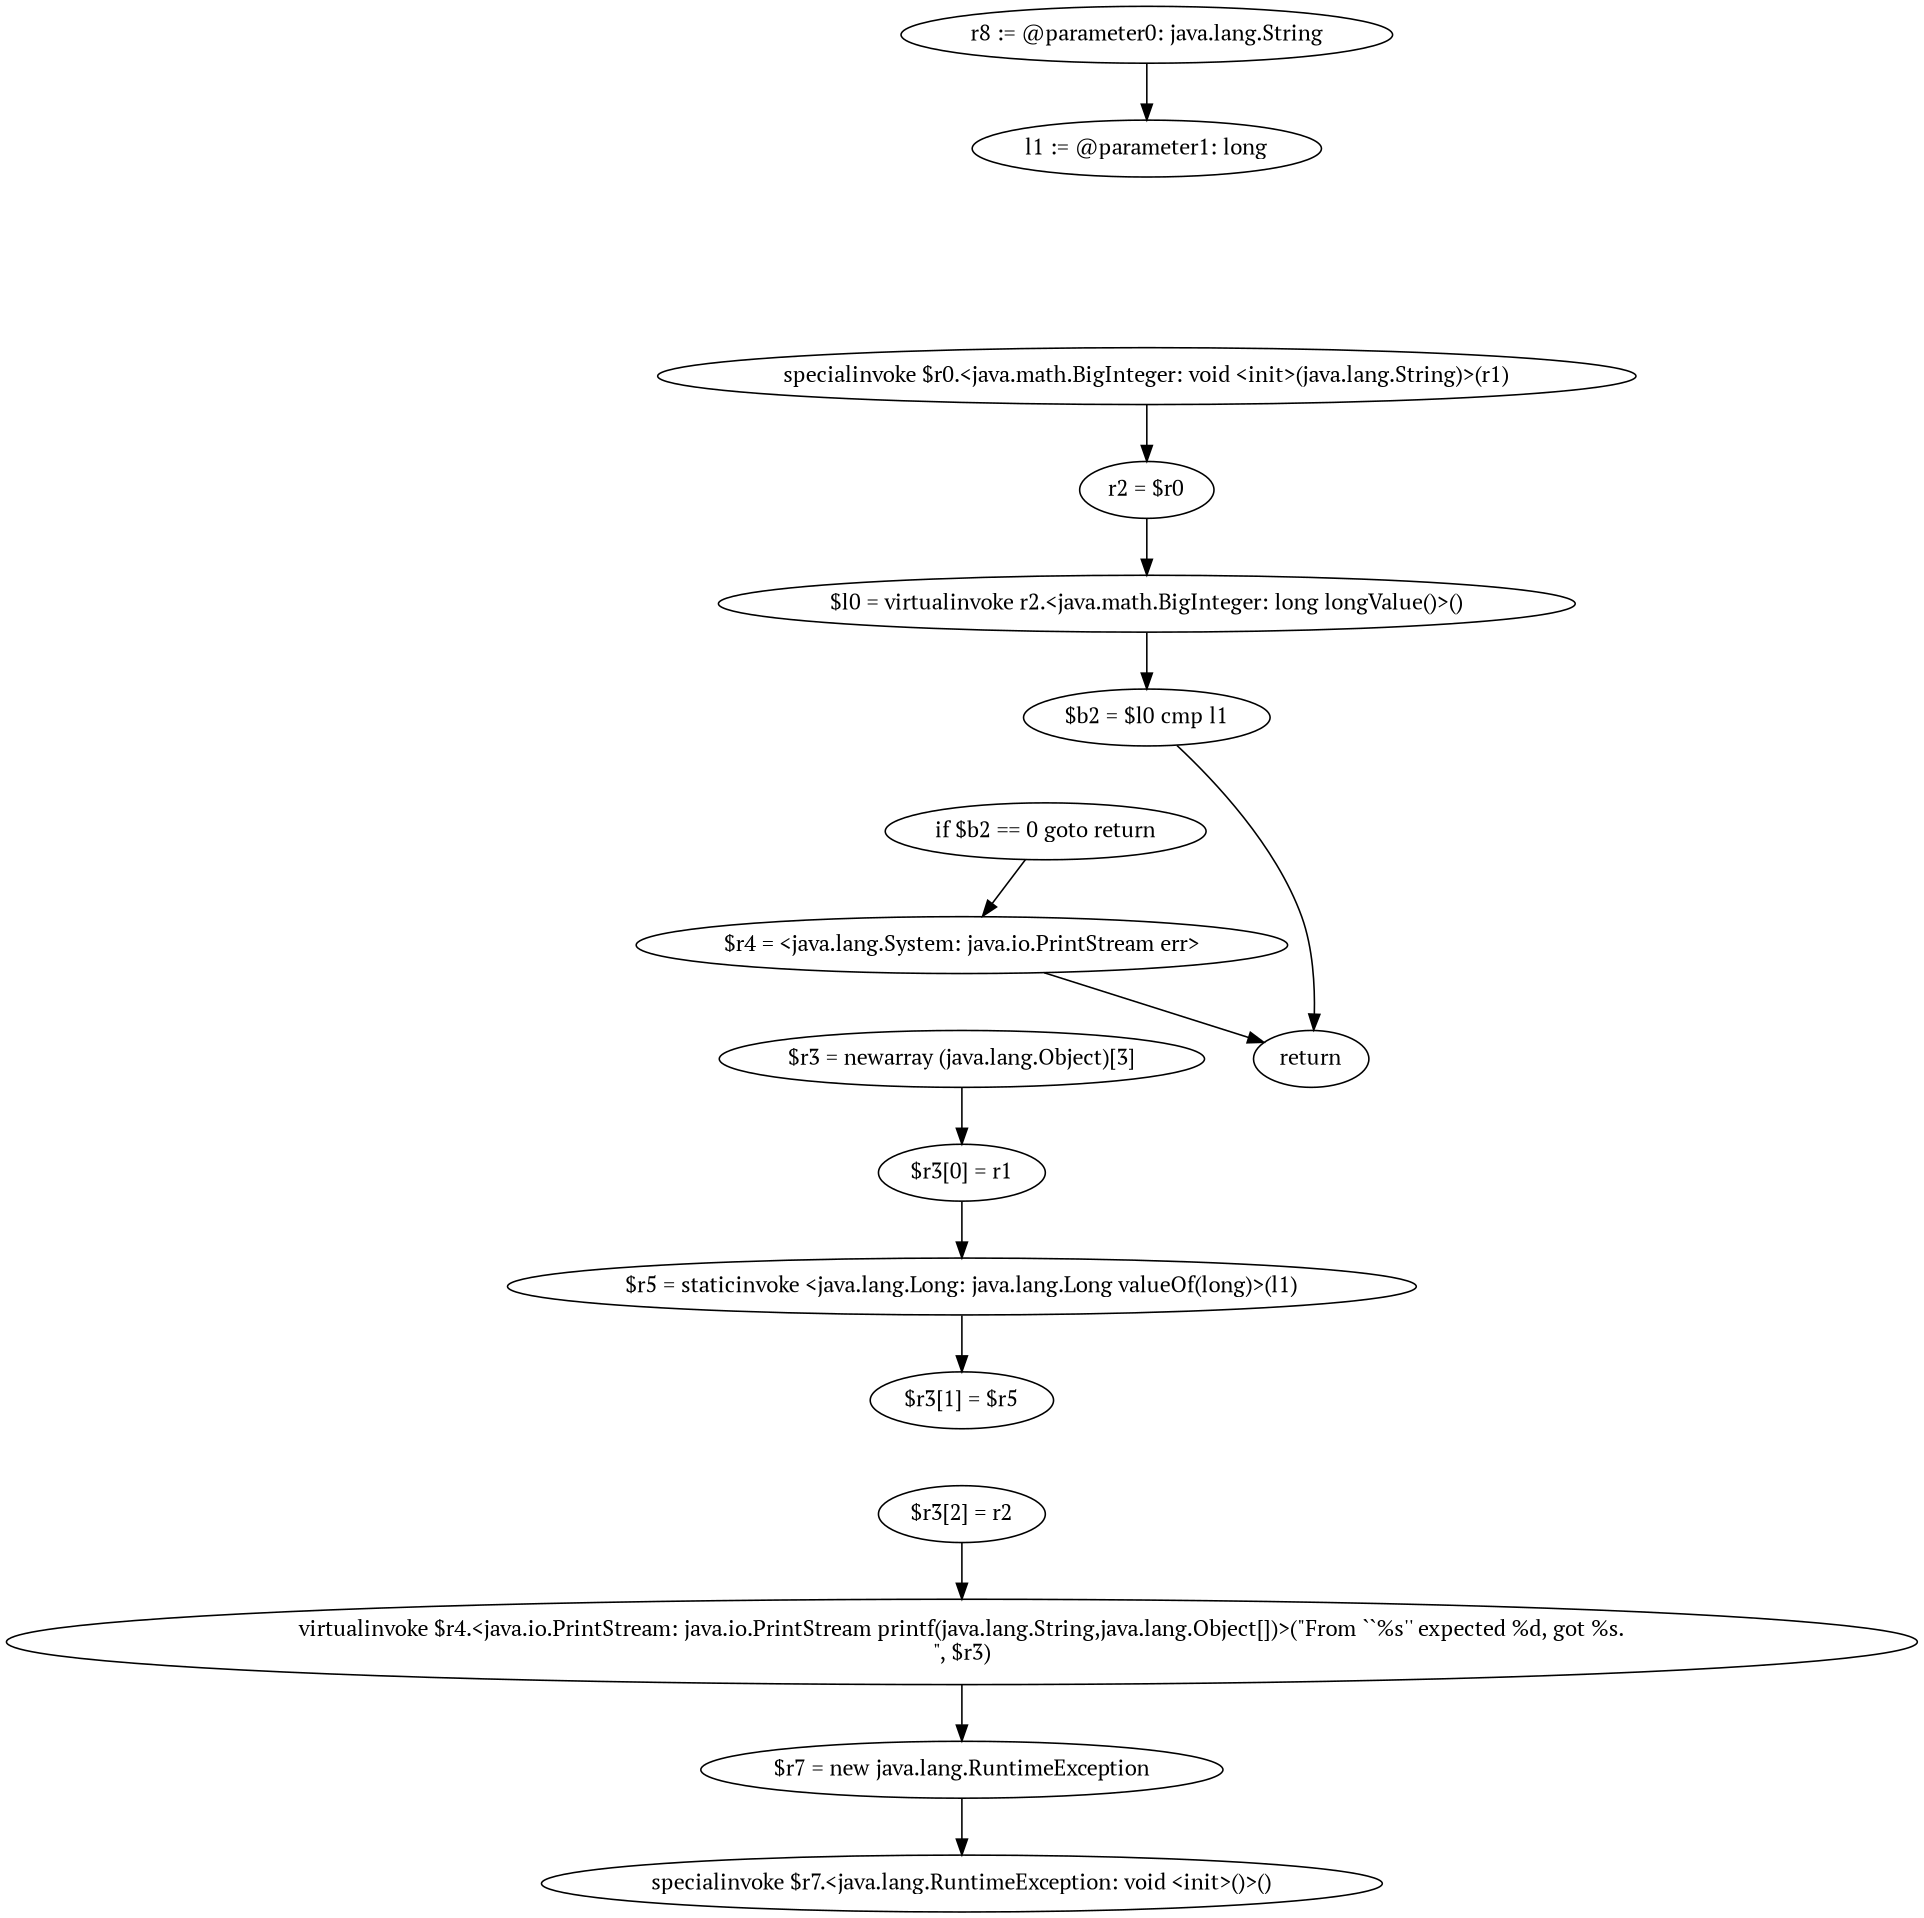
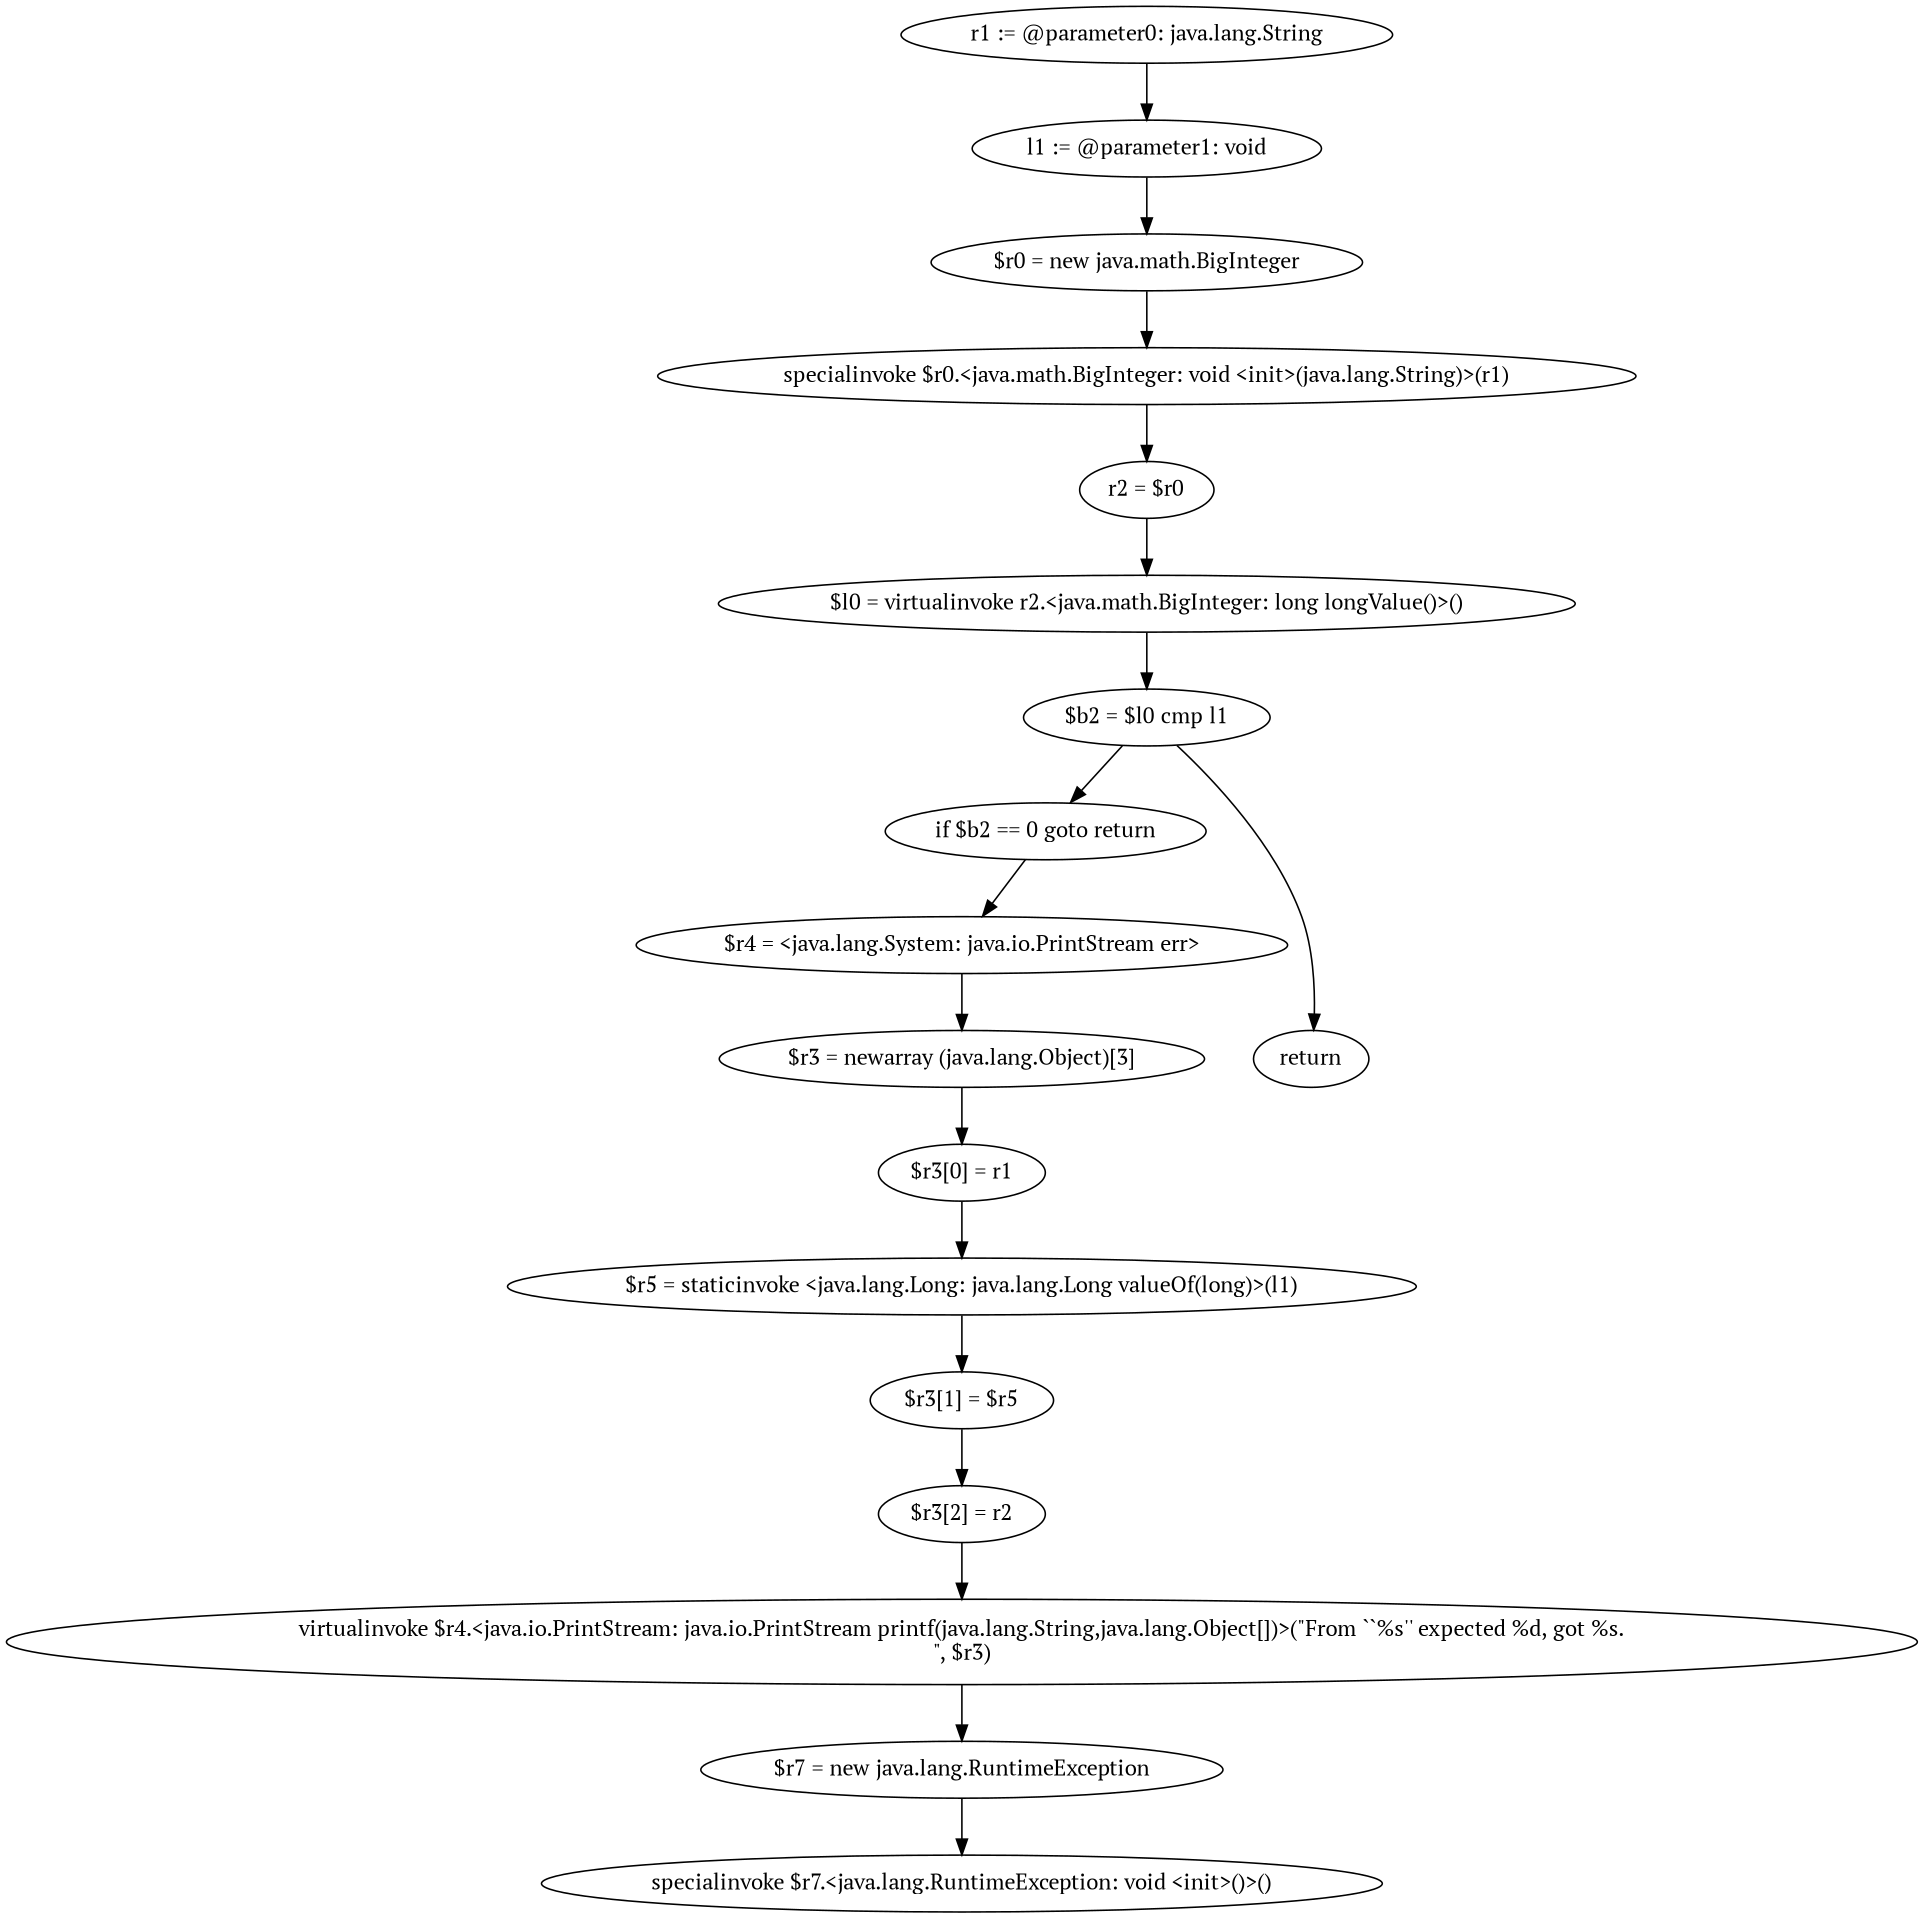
(1147, 35) -> (1147, 35)
(1147, 149) -> (1147, 149)
none -> (1147, 262)
none -> (1102, 768)
(1146, 1005) -> (962, 994)
none -> (962, 1449)
